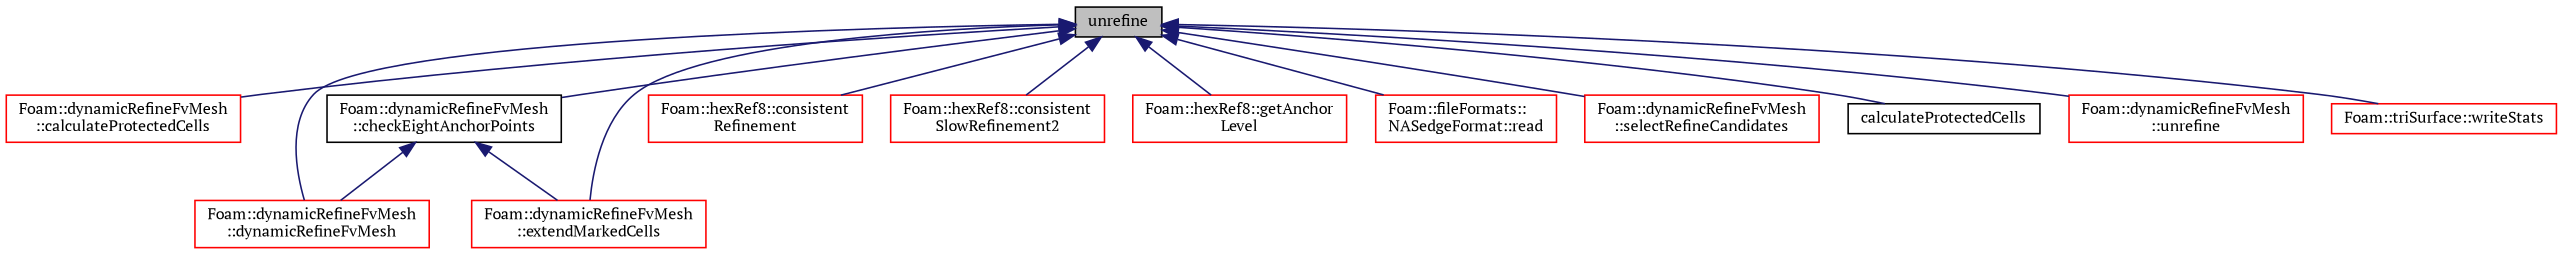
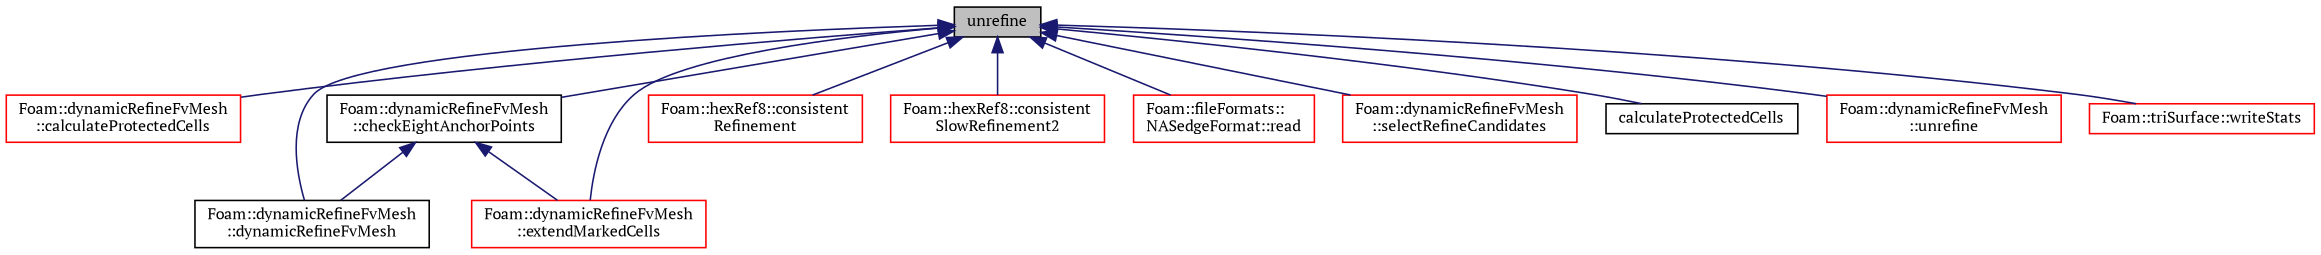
(1240, 119) -> none
(312, 224) -> (312, 224)
